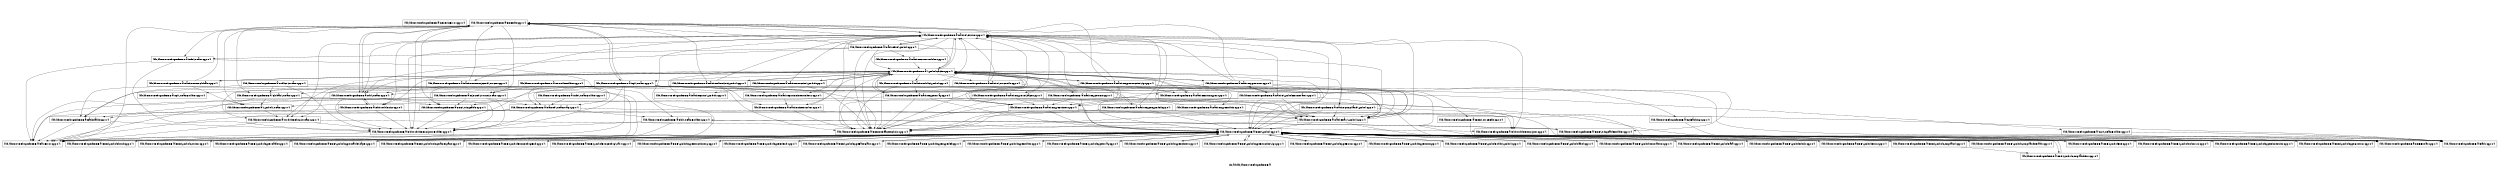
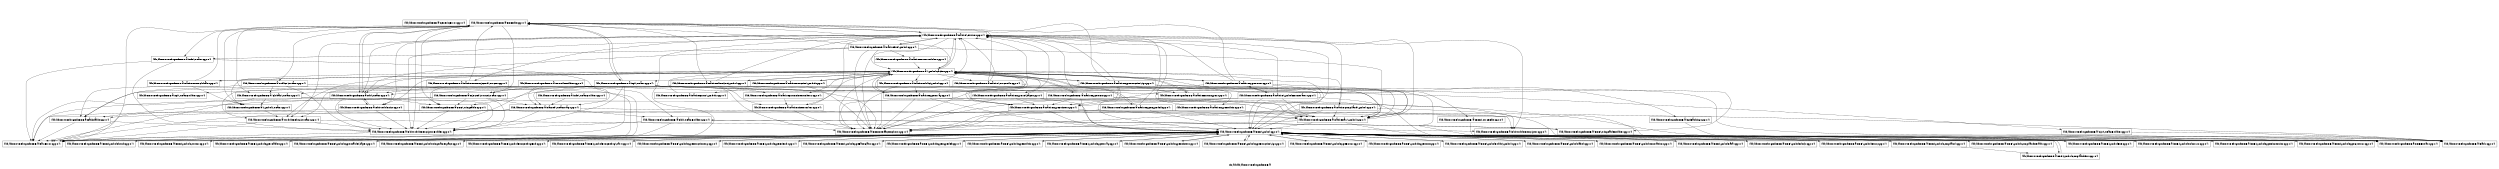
none -> (361, 31)
(839, 45) -> none
(500, 102) -> (516, 73)
